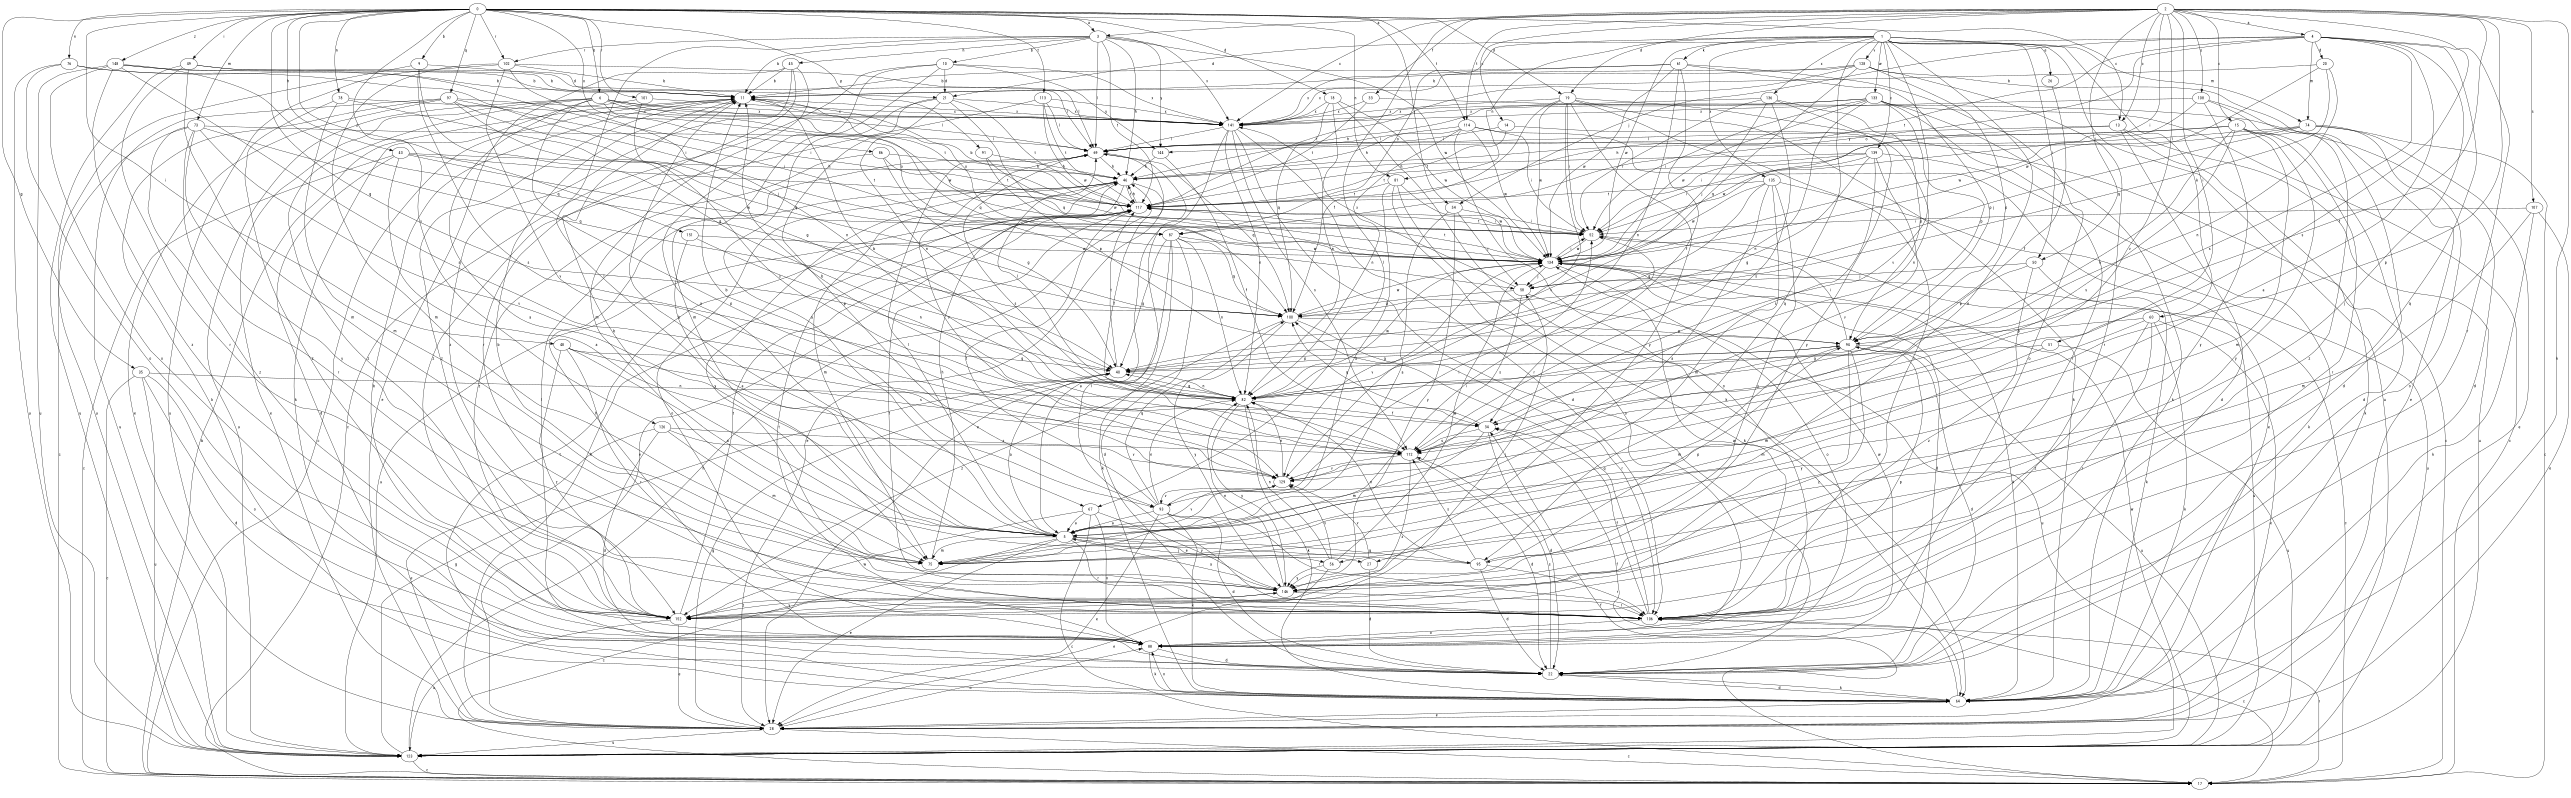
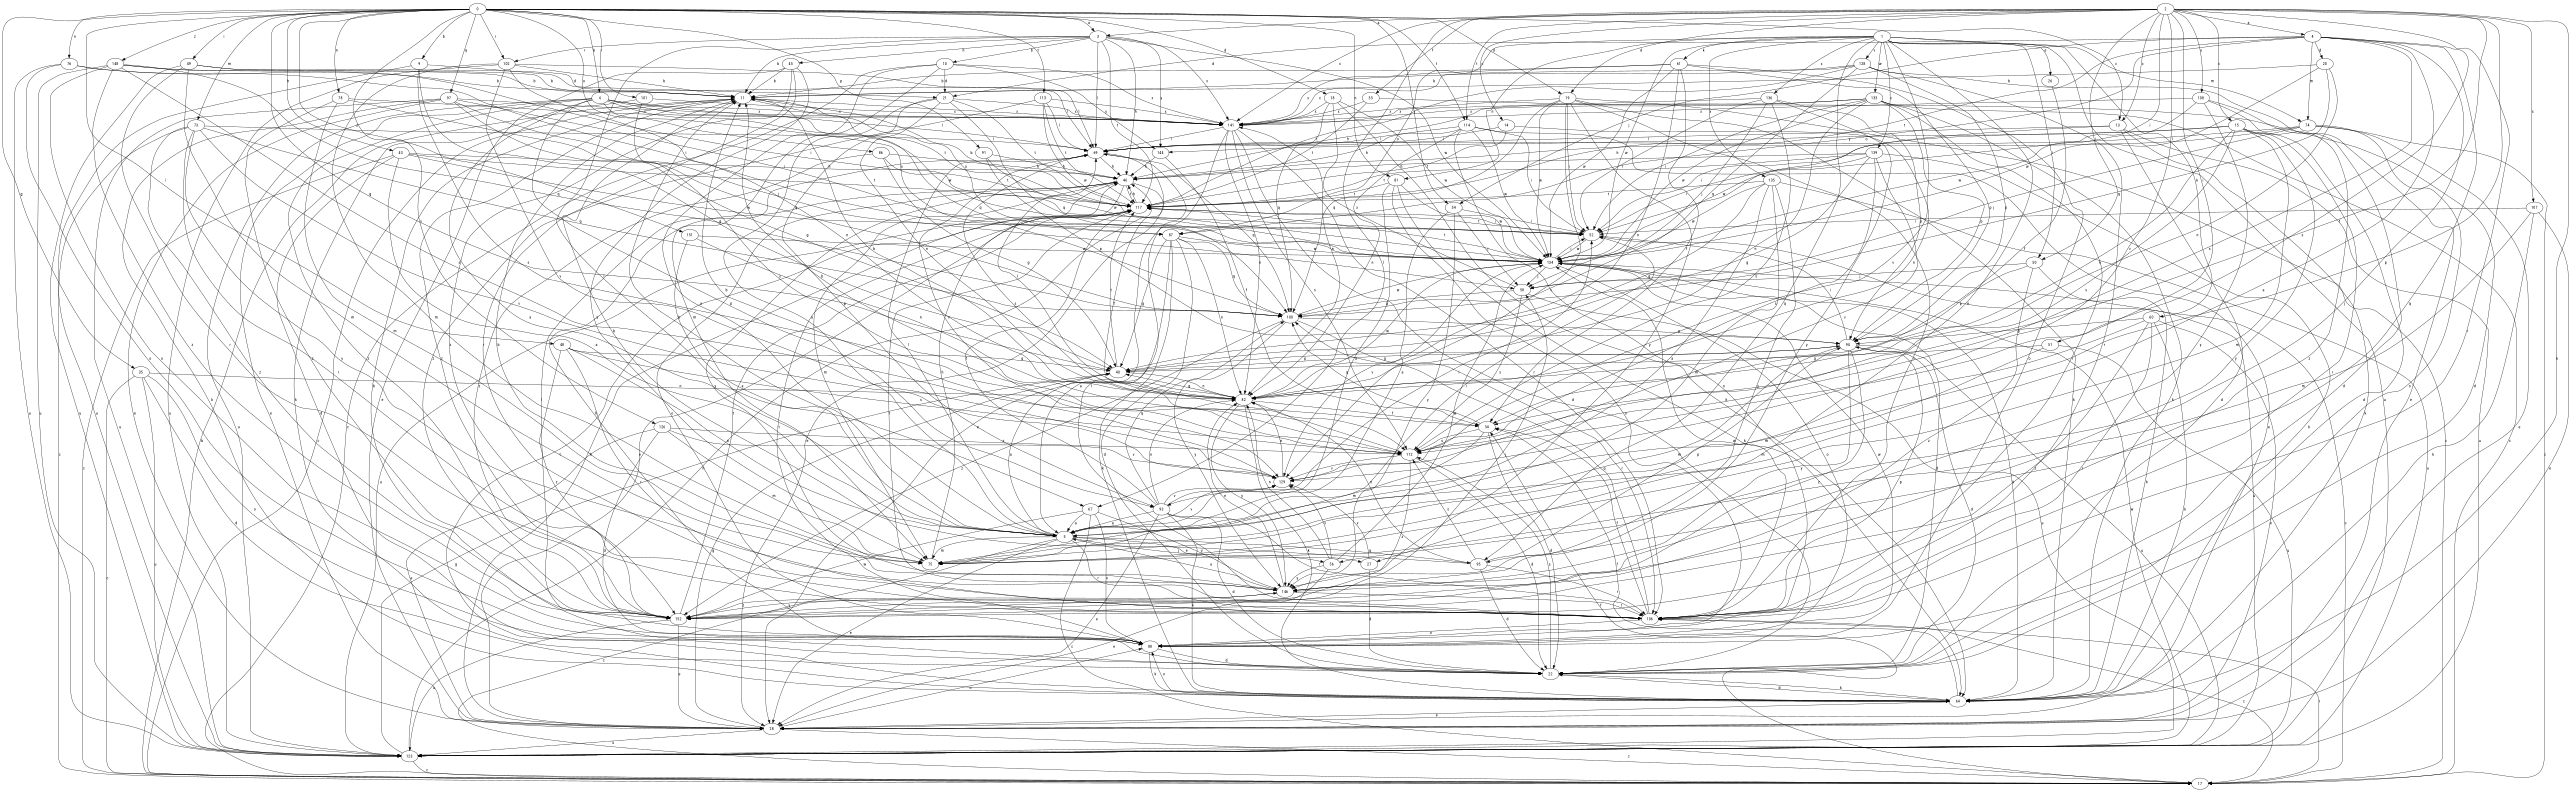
(1334, 208) -> (1334, 208)
(597, 317) -> (597, 317)
(1219, 489) -> (1213, 489)
